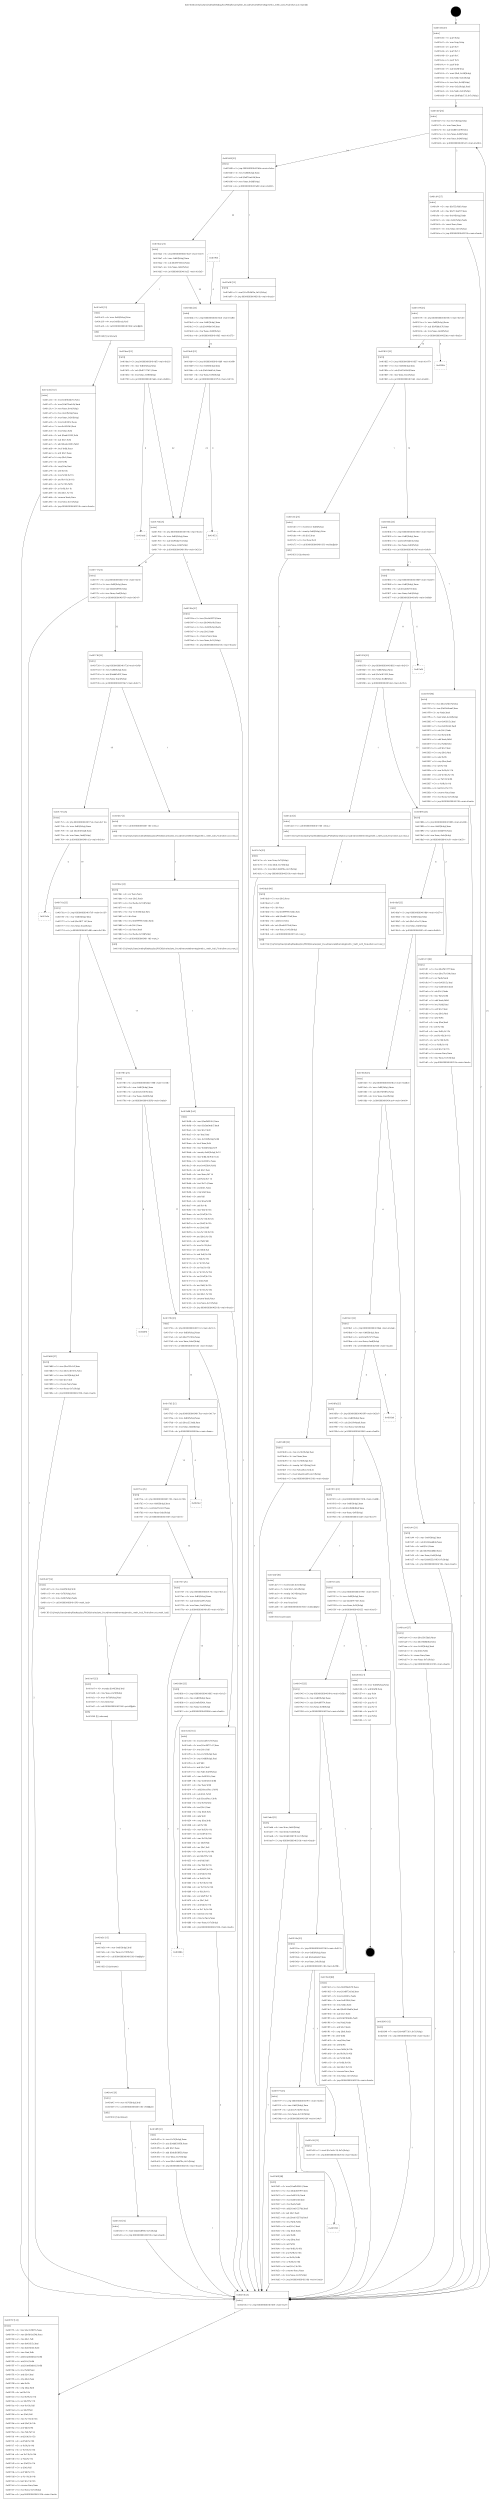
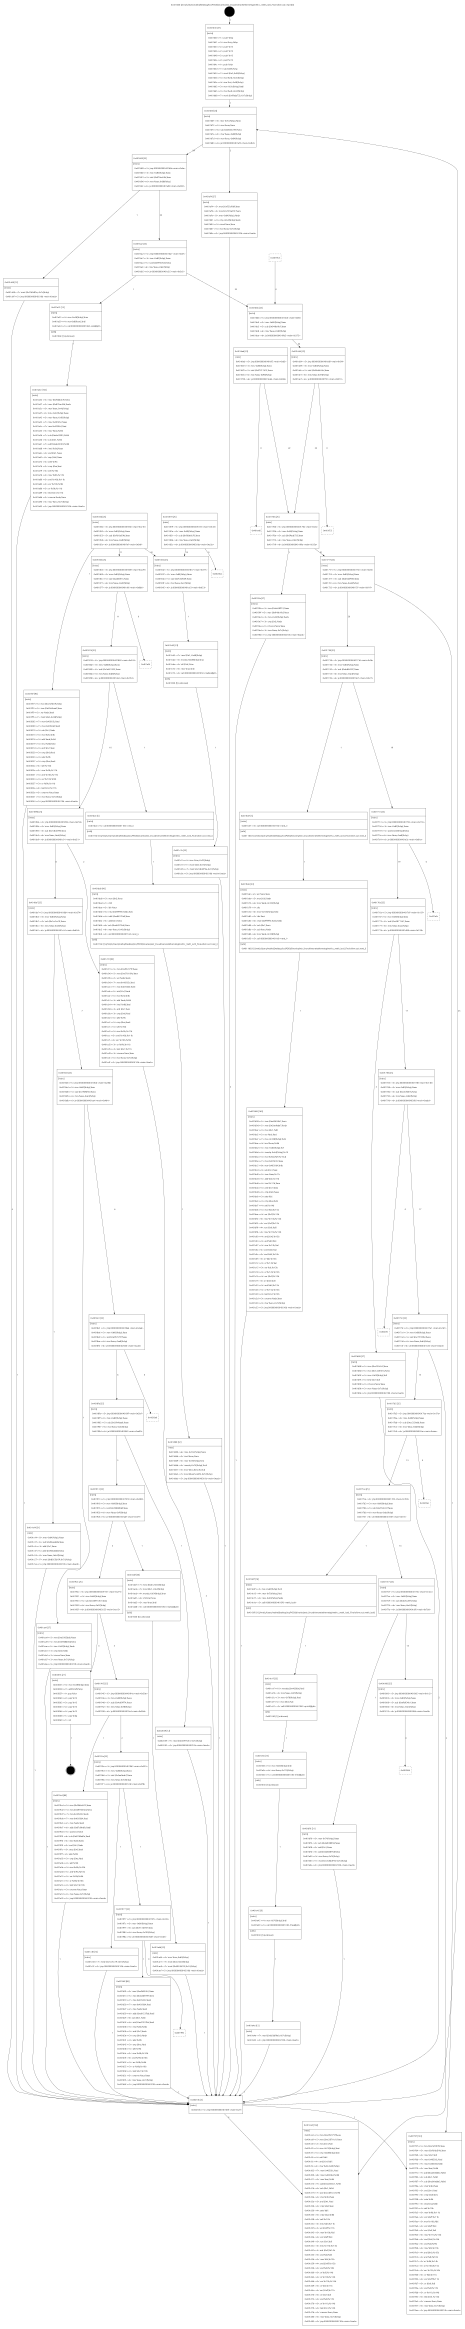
(406, 450) -> (149, 552)
(220, 2113) -> (263, 2154)
